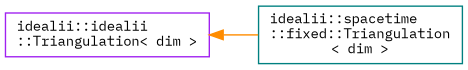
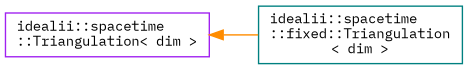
(107, 35) -> (107, 35)
